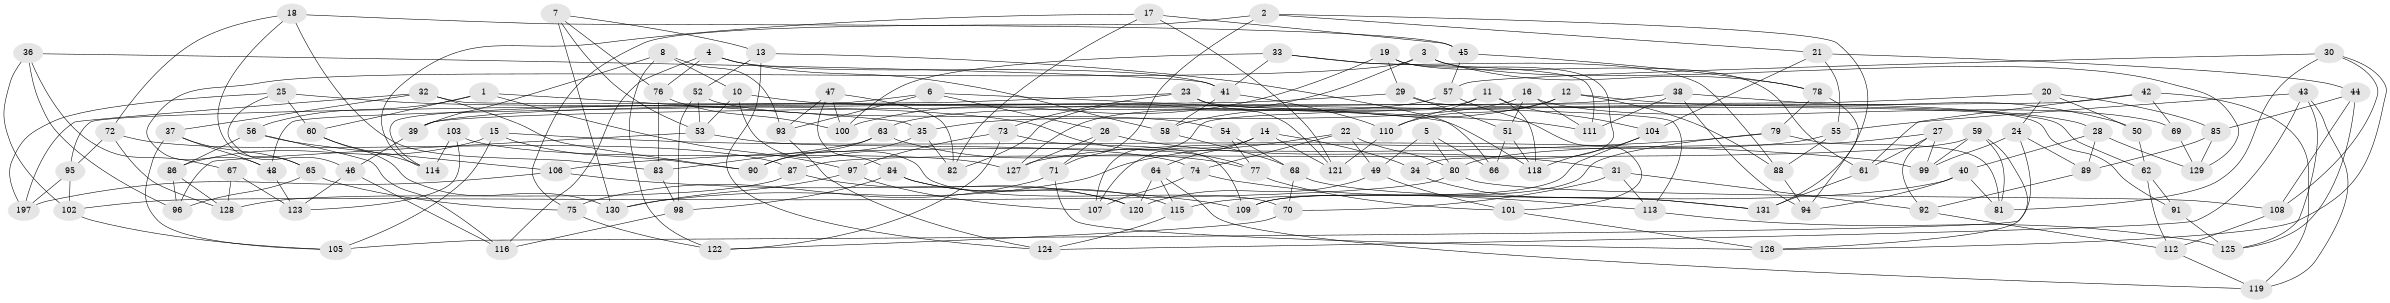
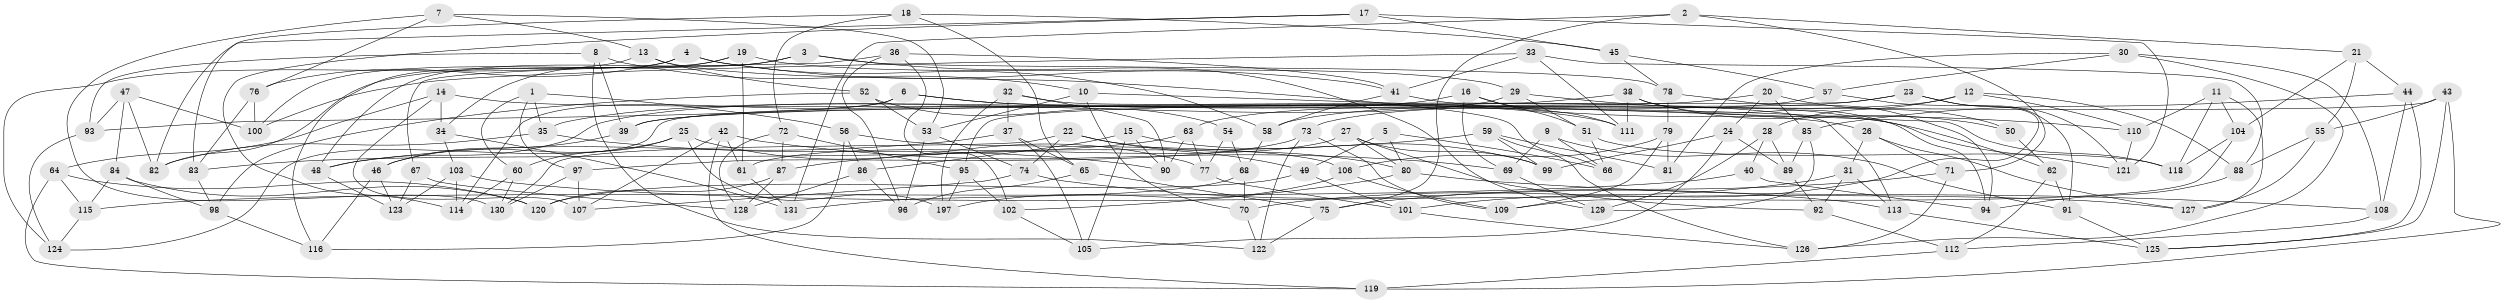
none -> (1548, 132)
none -> (447, 147)
(1981, 191) -> none
